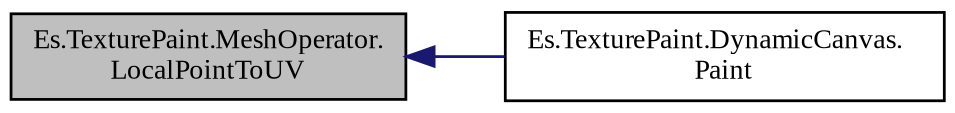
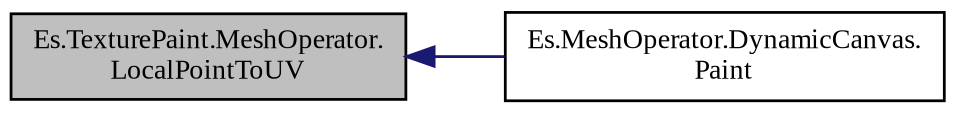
(725, 57) -> (725, 57)
